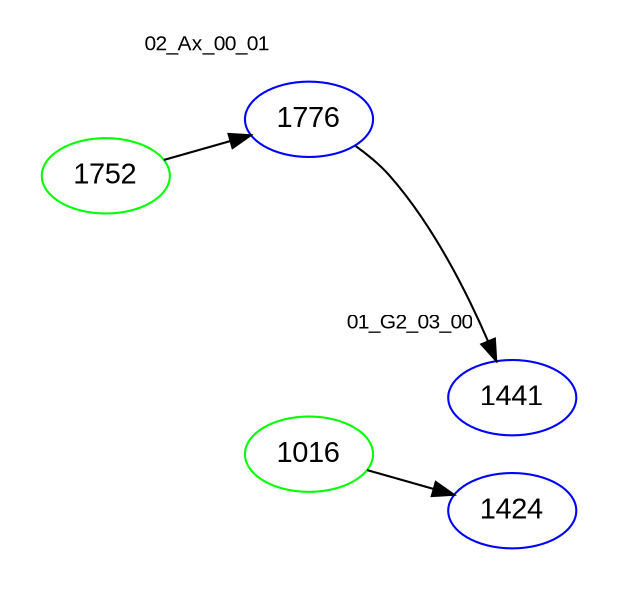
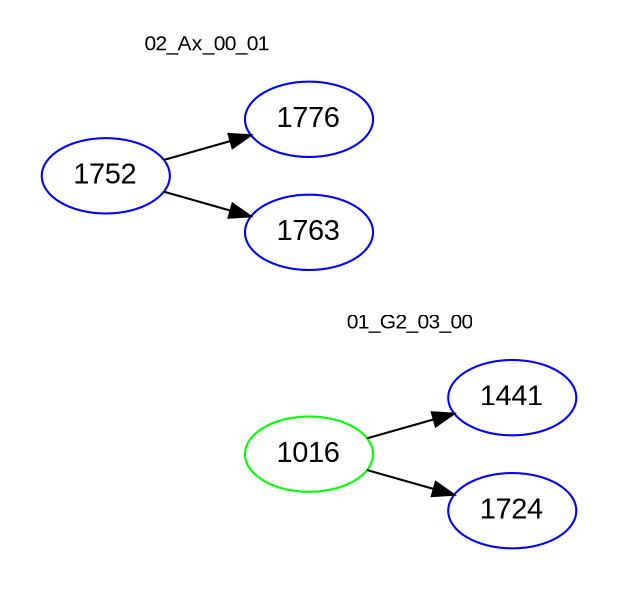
(106, 176) -> (106, 176)
none -> (309, 232)
(433, 235) -> (400, 429)
(512, 511) -> (512, 511)
